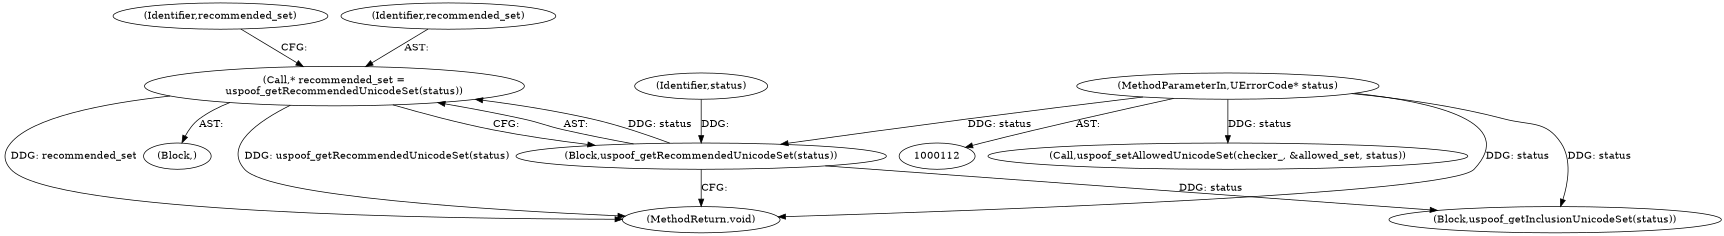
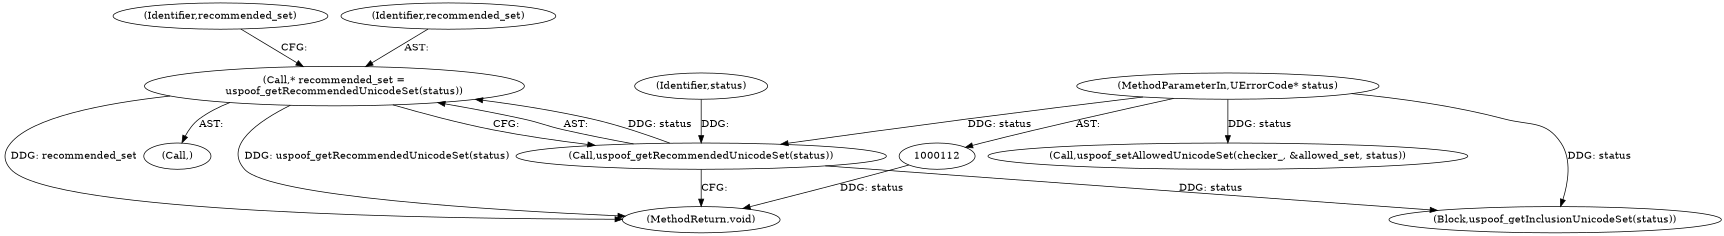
(177, 156) -> (177, 156)
(701, 156) -> (701, 156)
(1198, 200) -> (830, 186)
